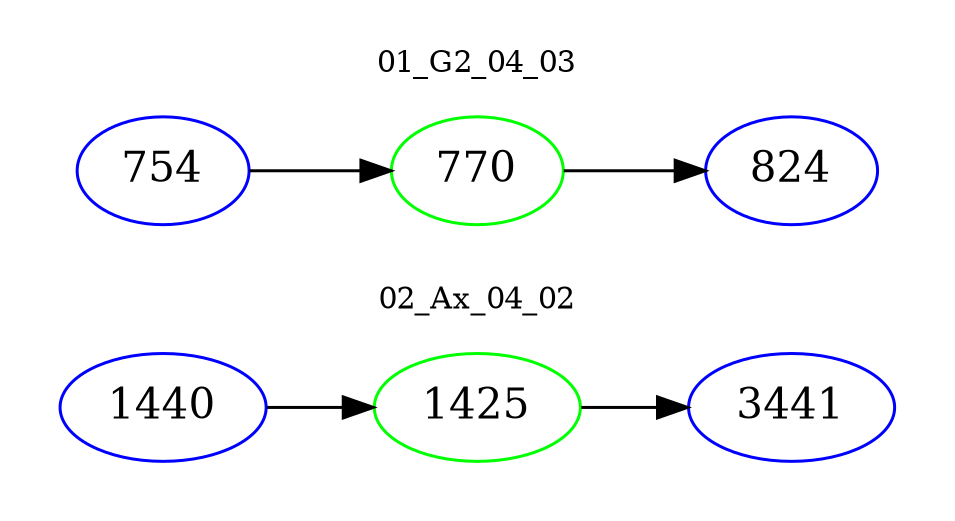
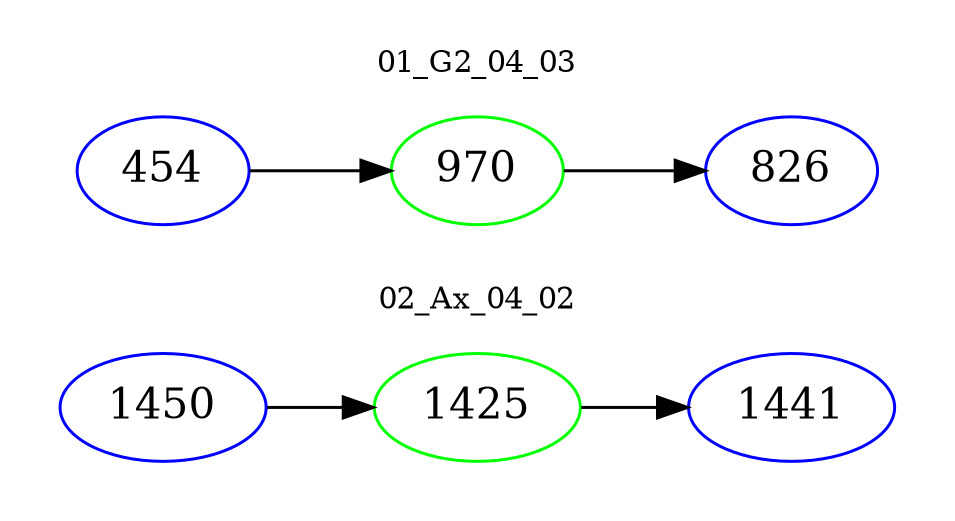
(163, 171) -> (163, 171)
(477, 171) -> (477, 171)
(792, 171) -> (792, 171)
(163, 407) -> (163, 407)
(792, 407) -> (792, 407)
